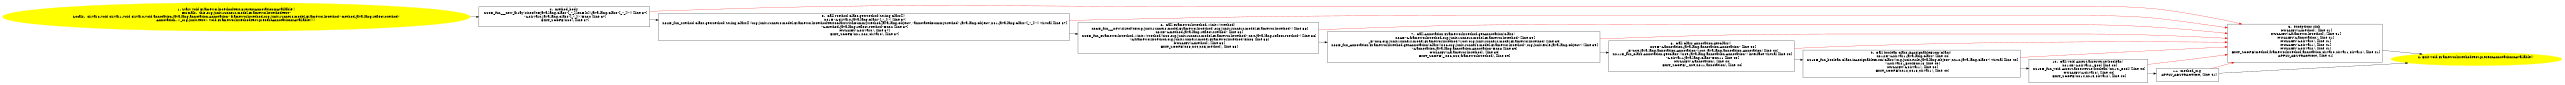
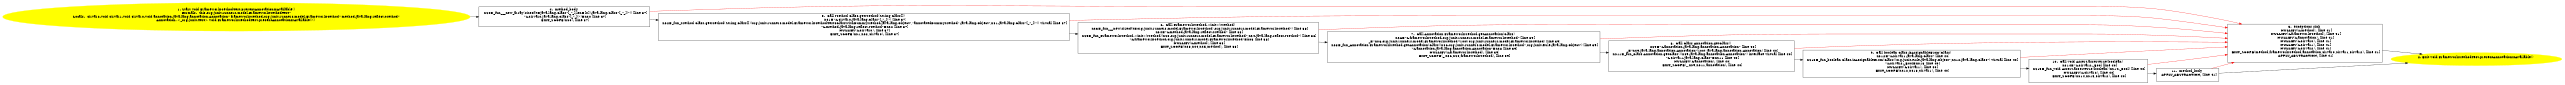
(2188, 75) -> (2188, 75)
